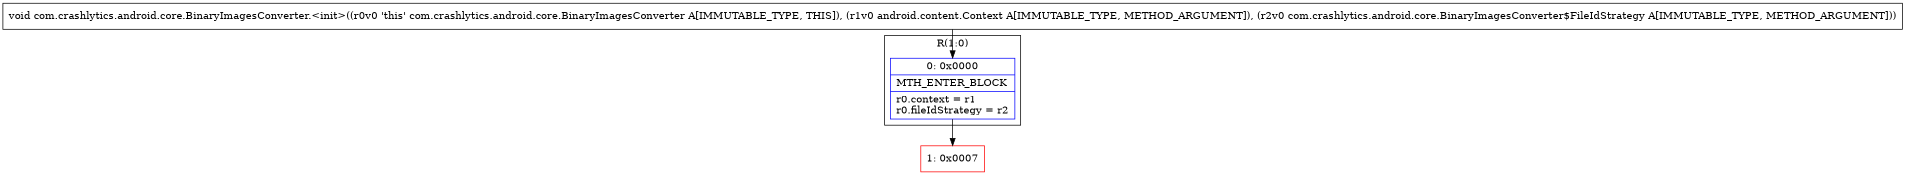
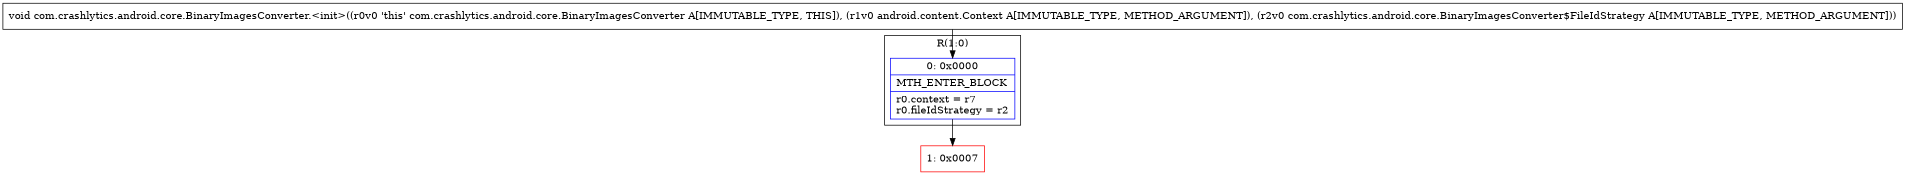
(936, 99) -> (936, 99)
